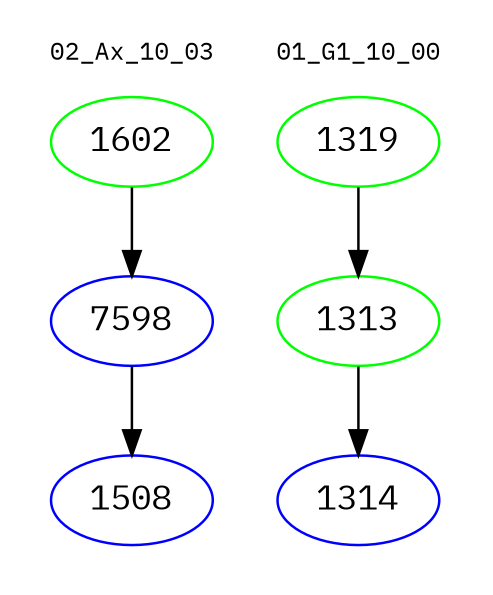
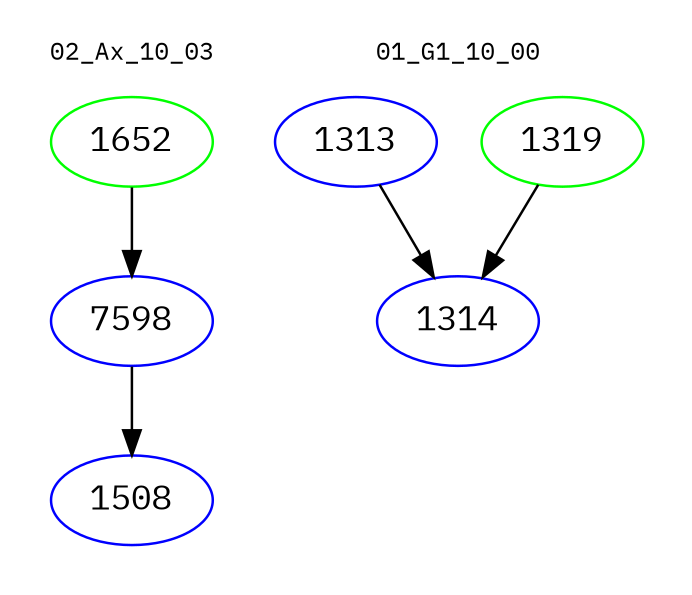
(132, 142) -> (132, 142)
(358, 219) -> (517, 220)
(358, 321) -> (356, 142)
